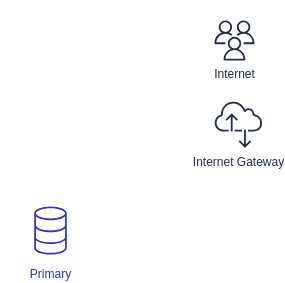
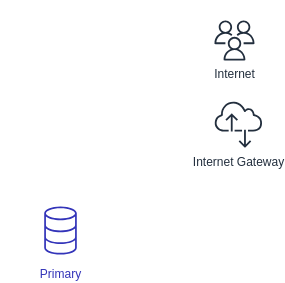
(51, 231) -> (61, 231)
